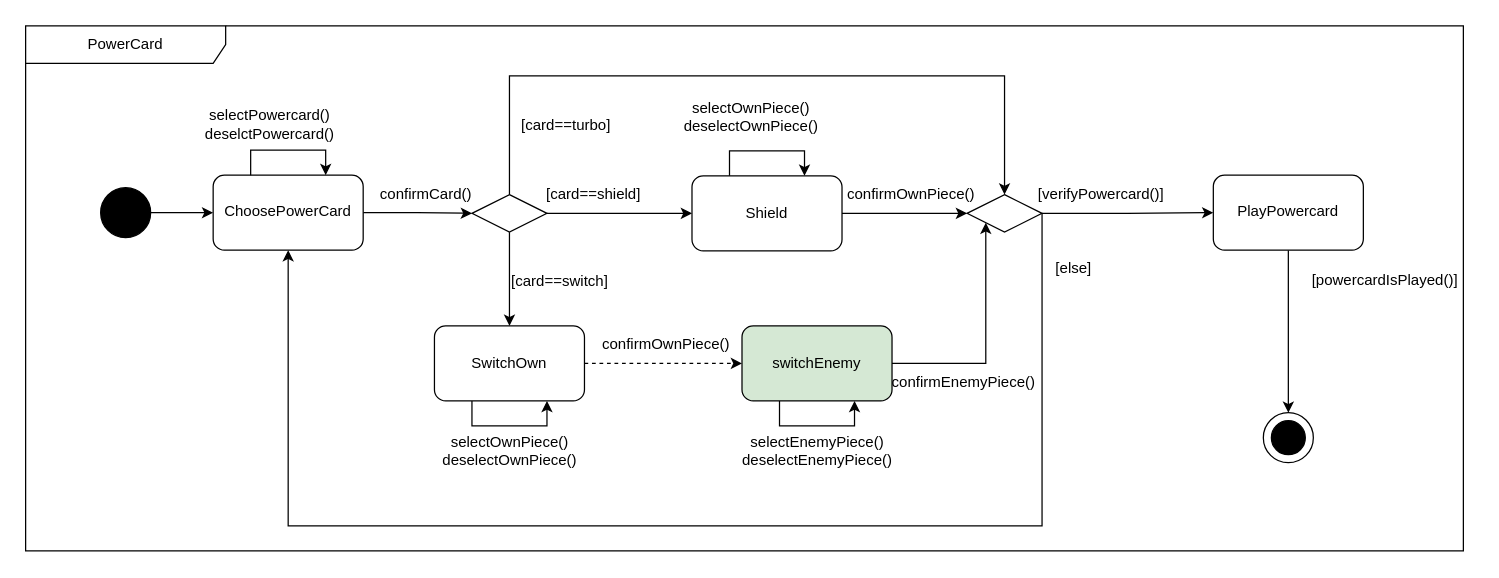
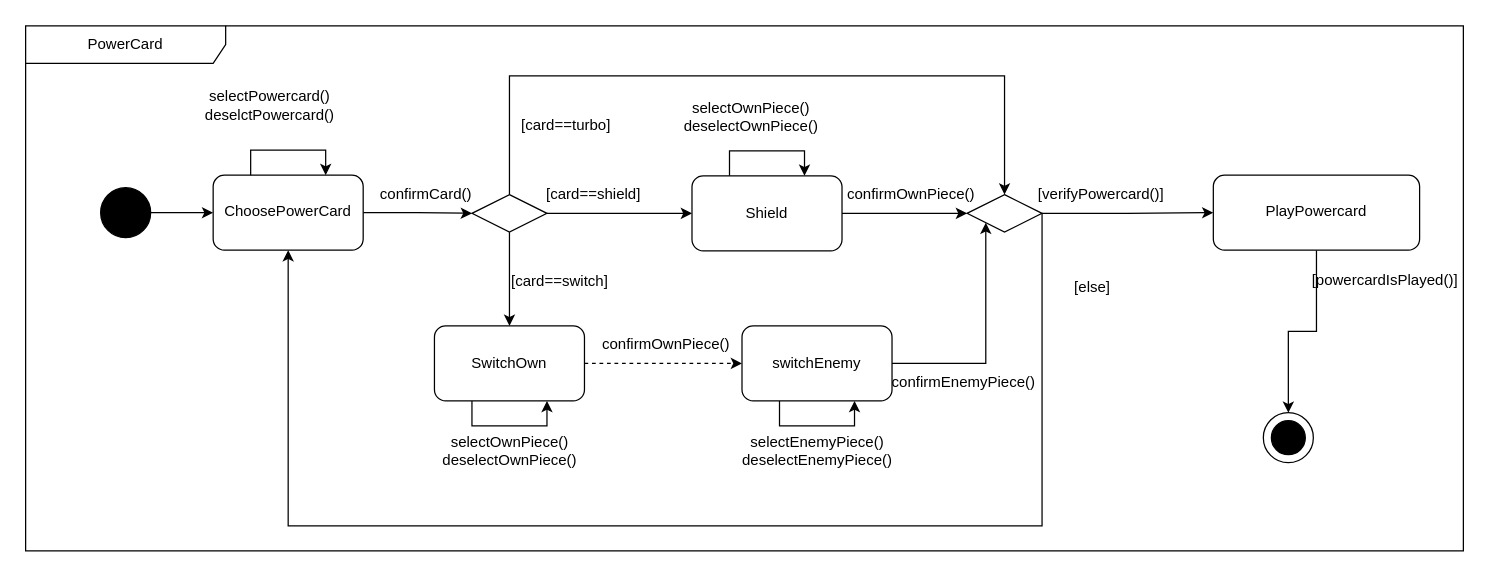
(269, 125) -> (269, 106)
(1288, 212) -> (1316, 212)
(1073, 269) -> (1092, 287)
(817, 363) -> (817, 363)
